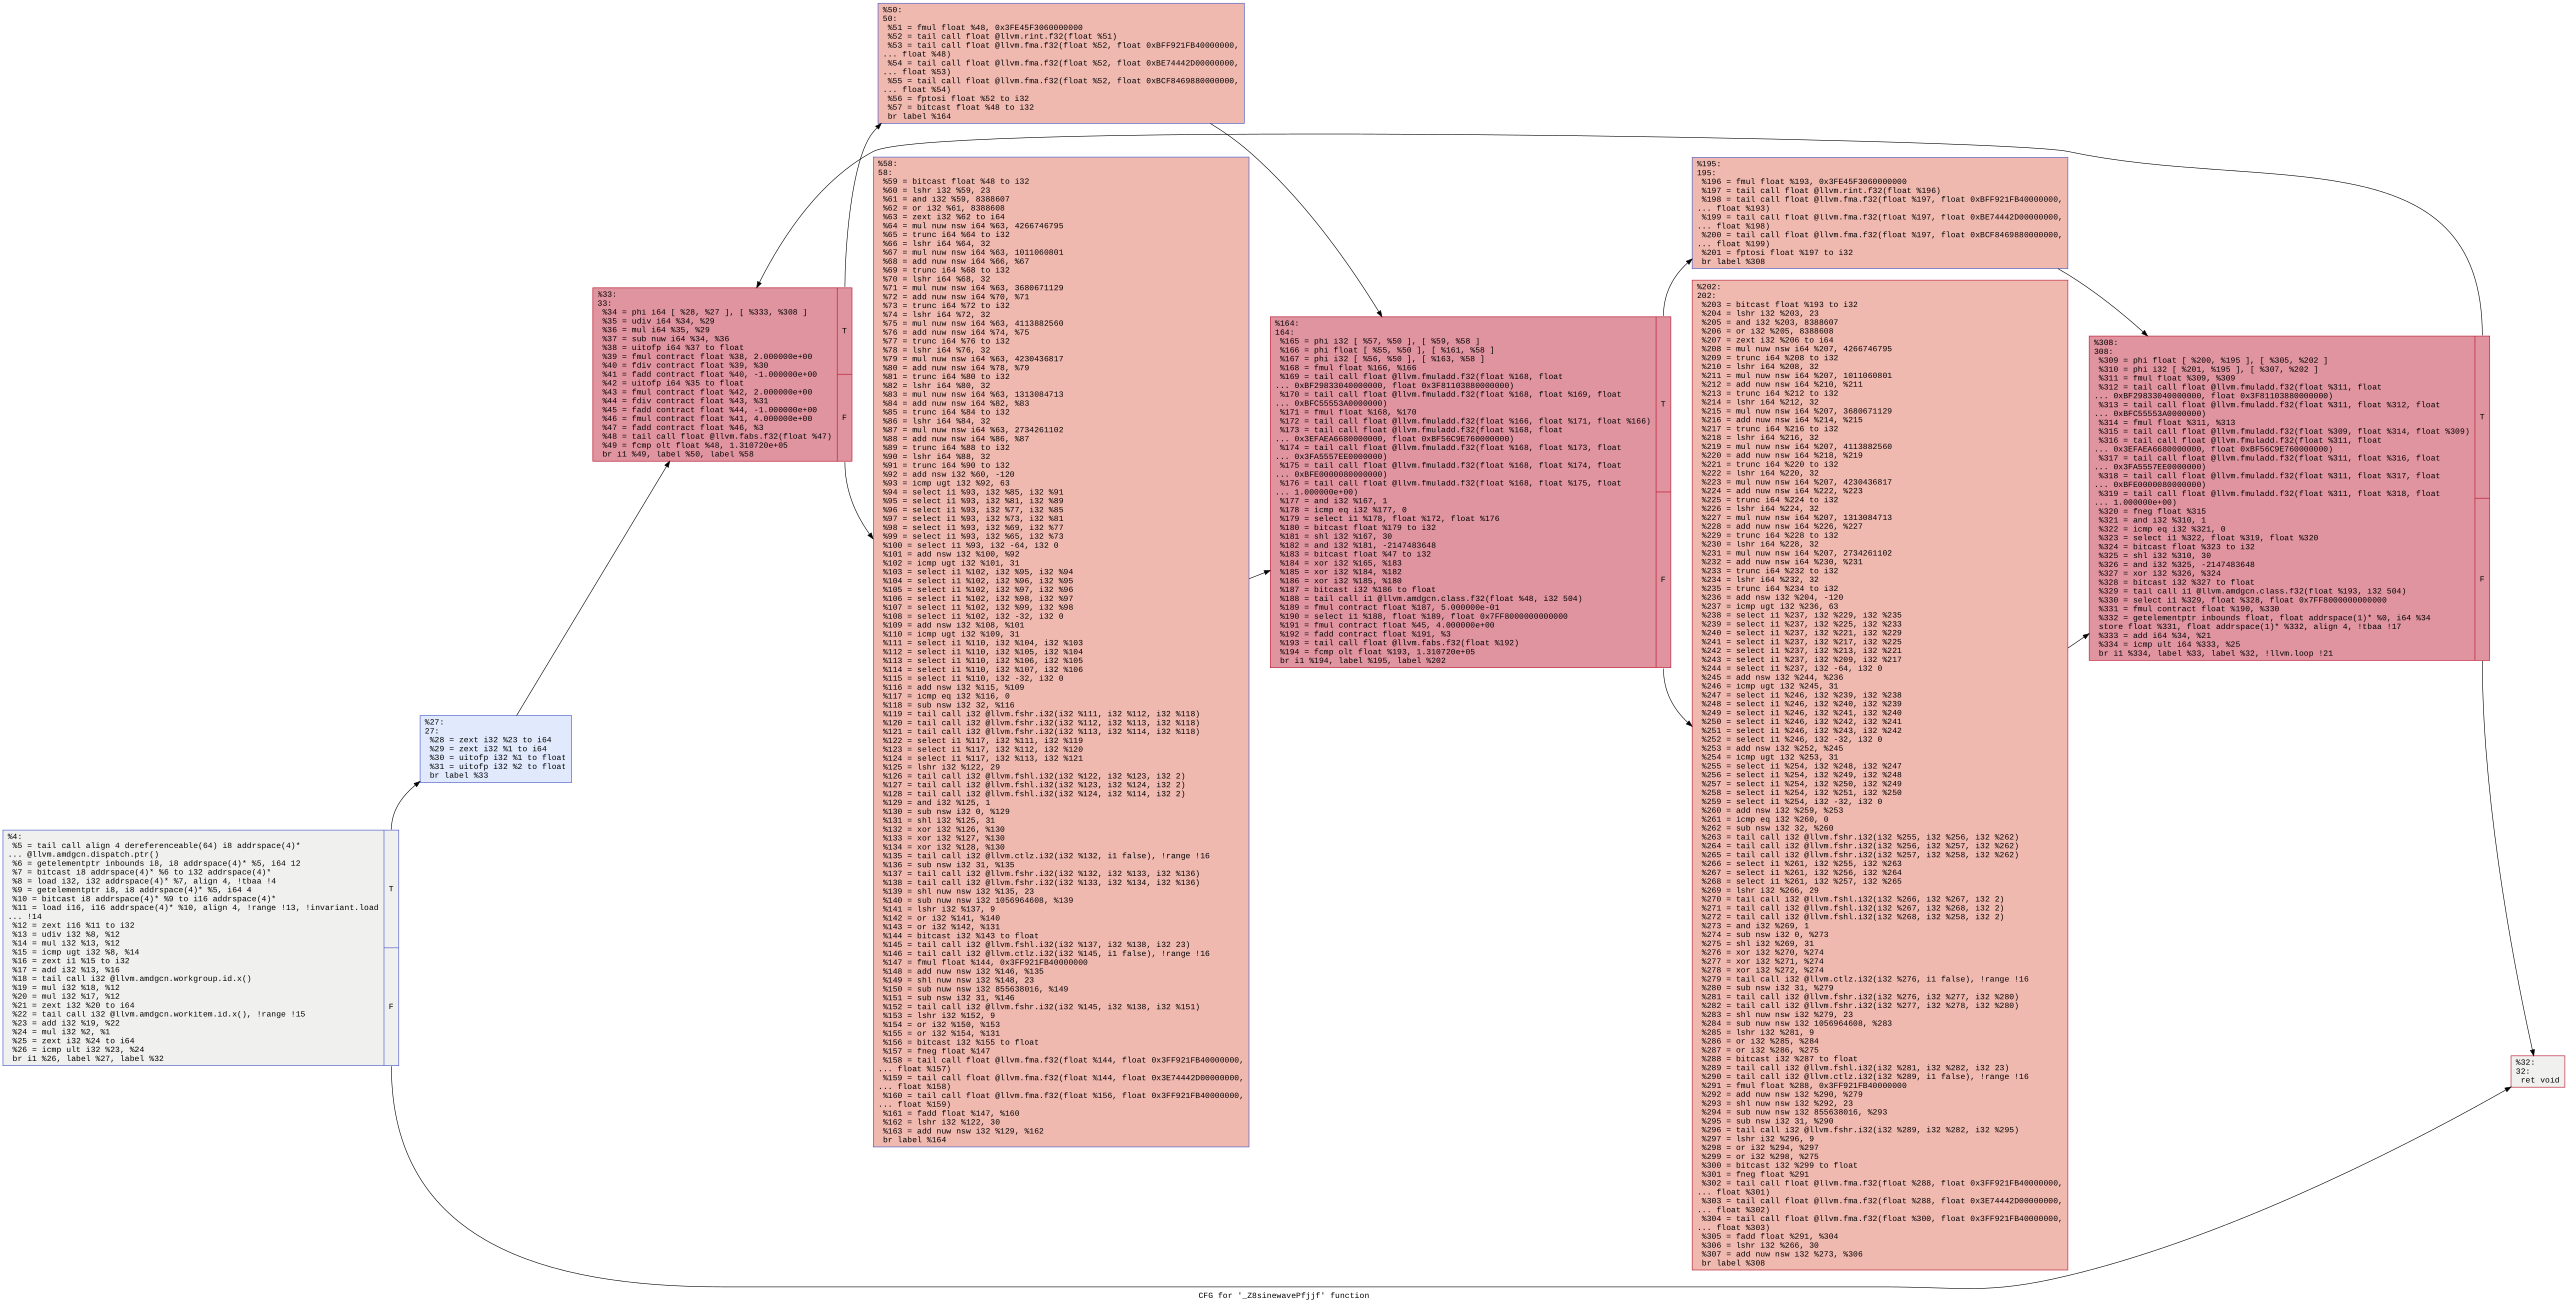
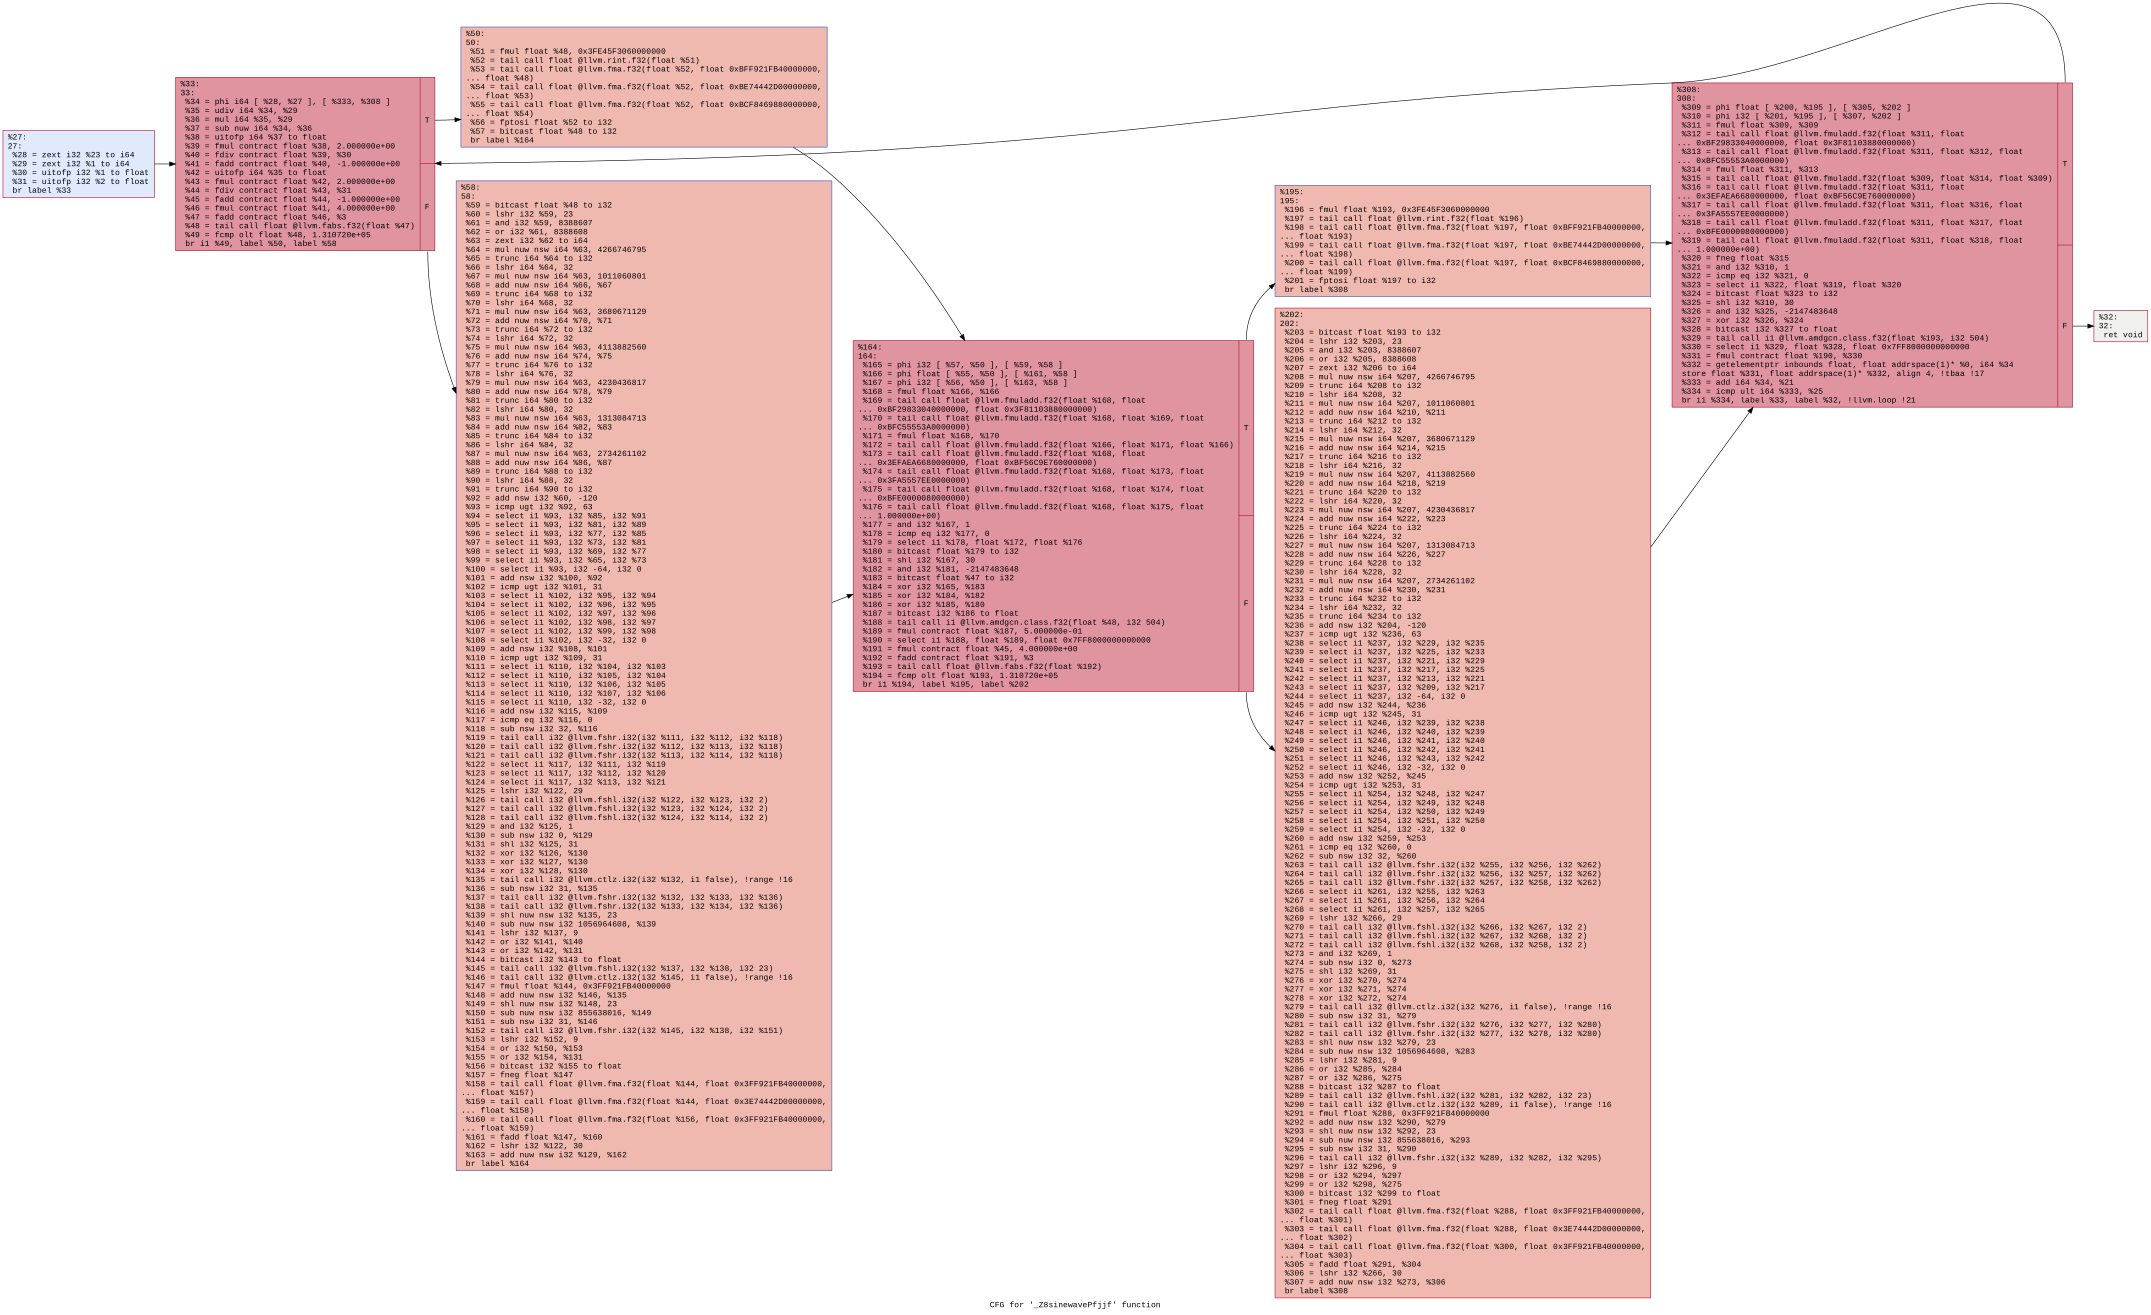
(496, 749) -> (79, 164)
(201, 948) -> none
